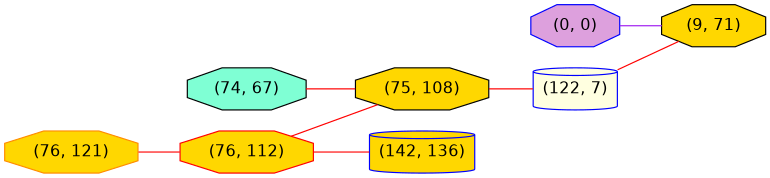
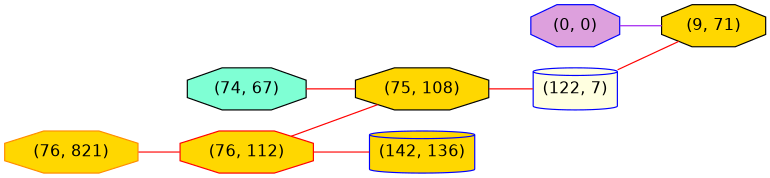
(71, 152) -> (71, 152)
